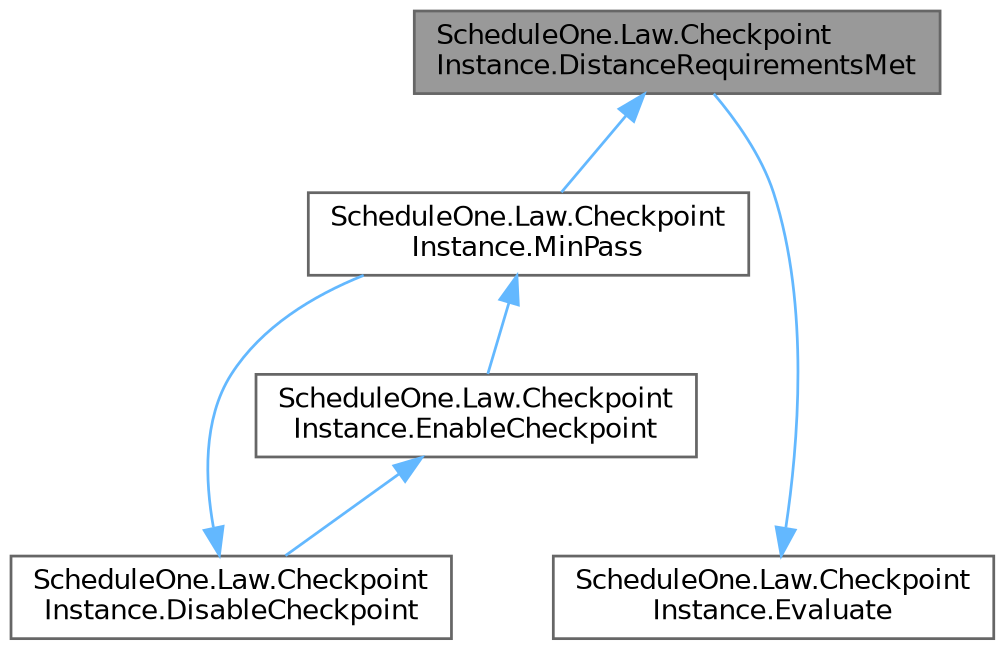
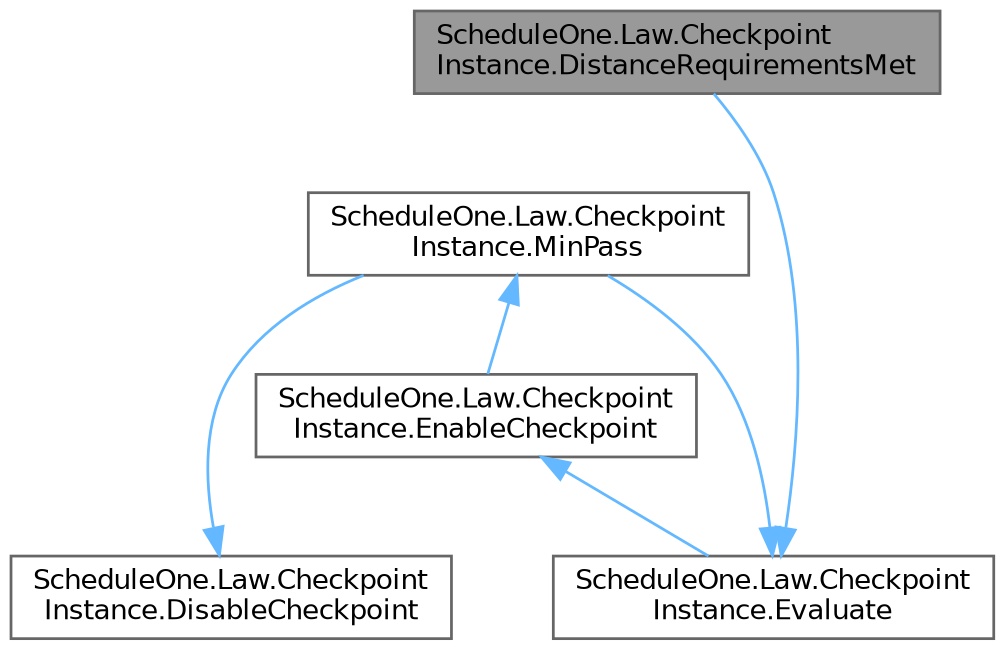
(594, 154) -> (724, 379)
(342, 515) -> (637, 514)
